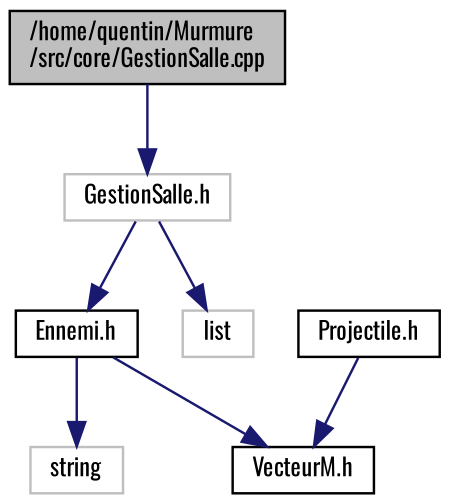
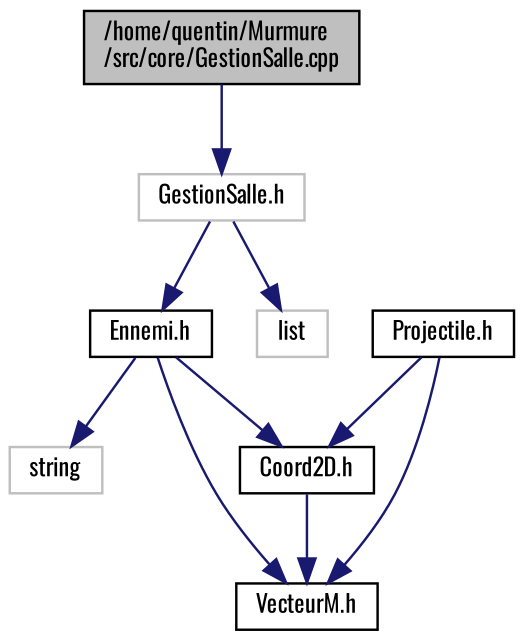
none -> (307, 470)
